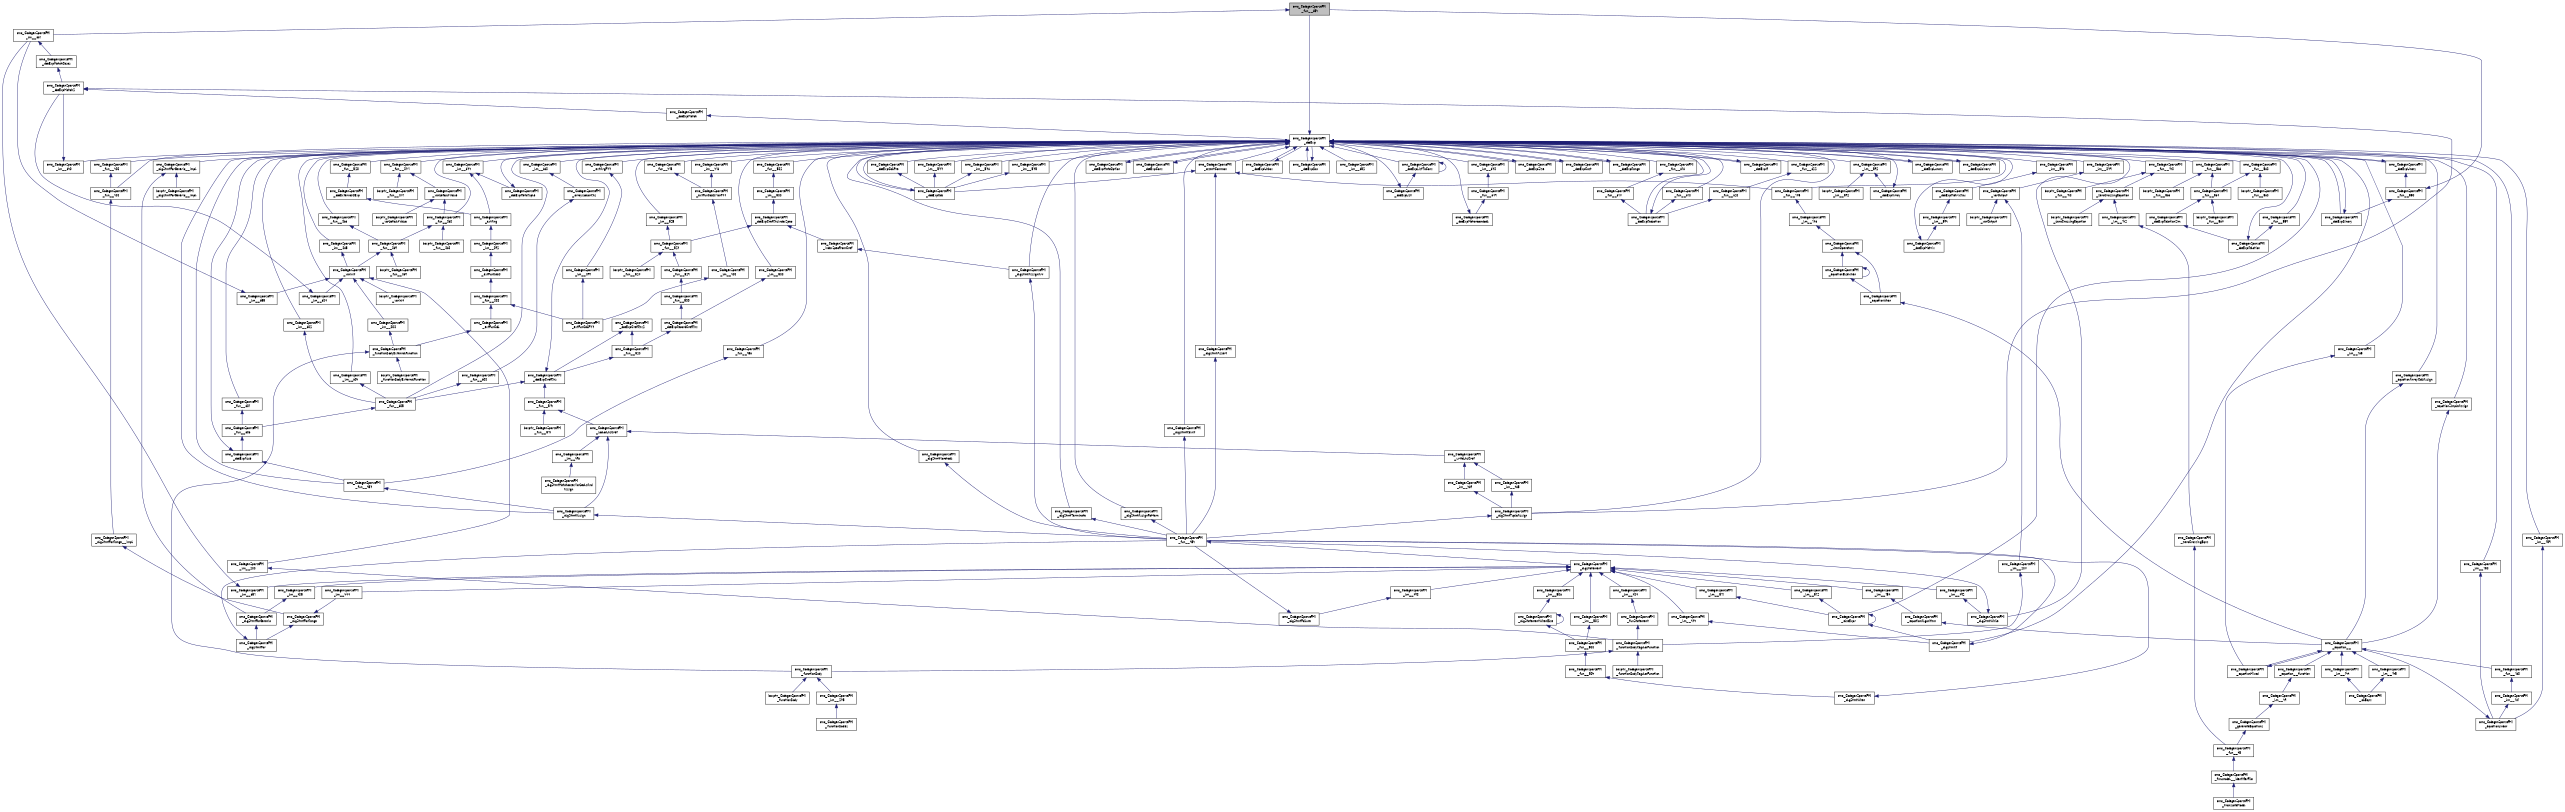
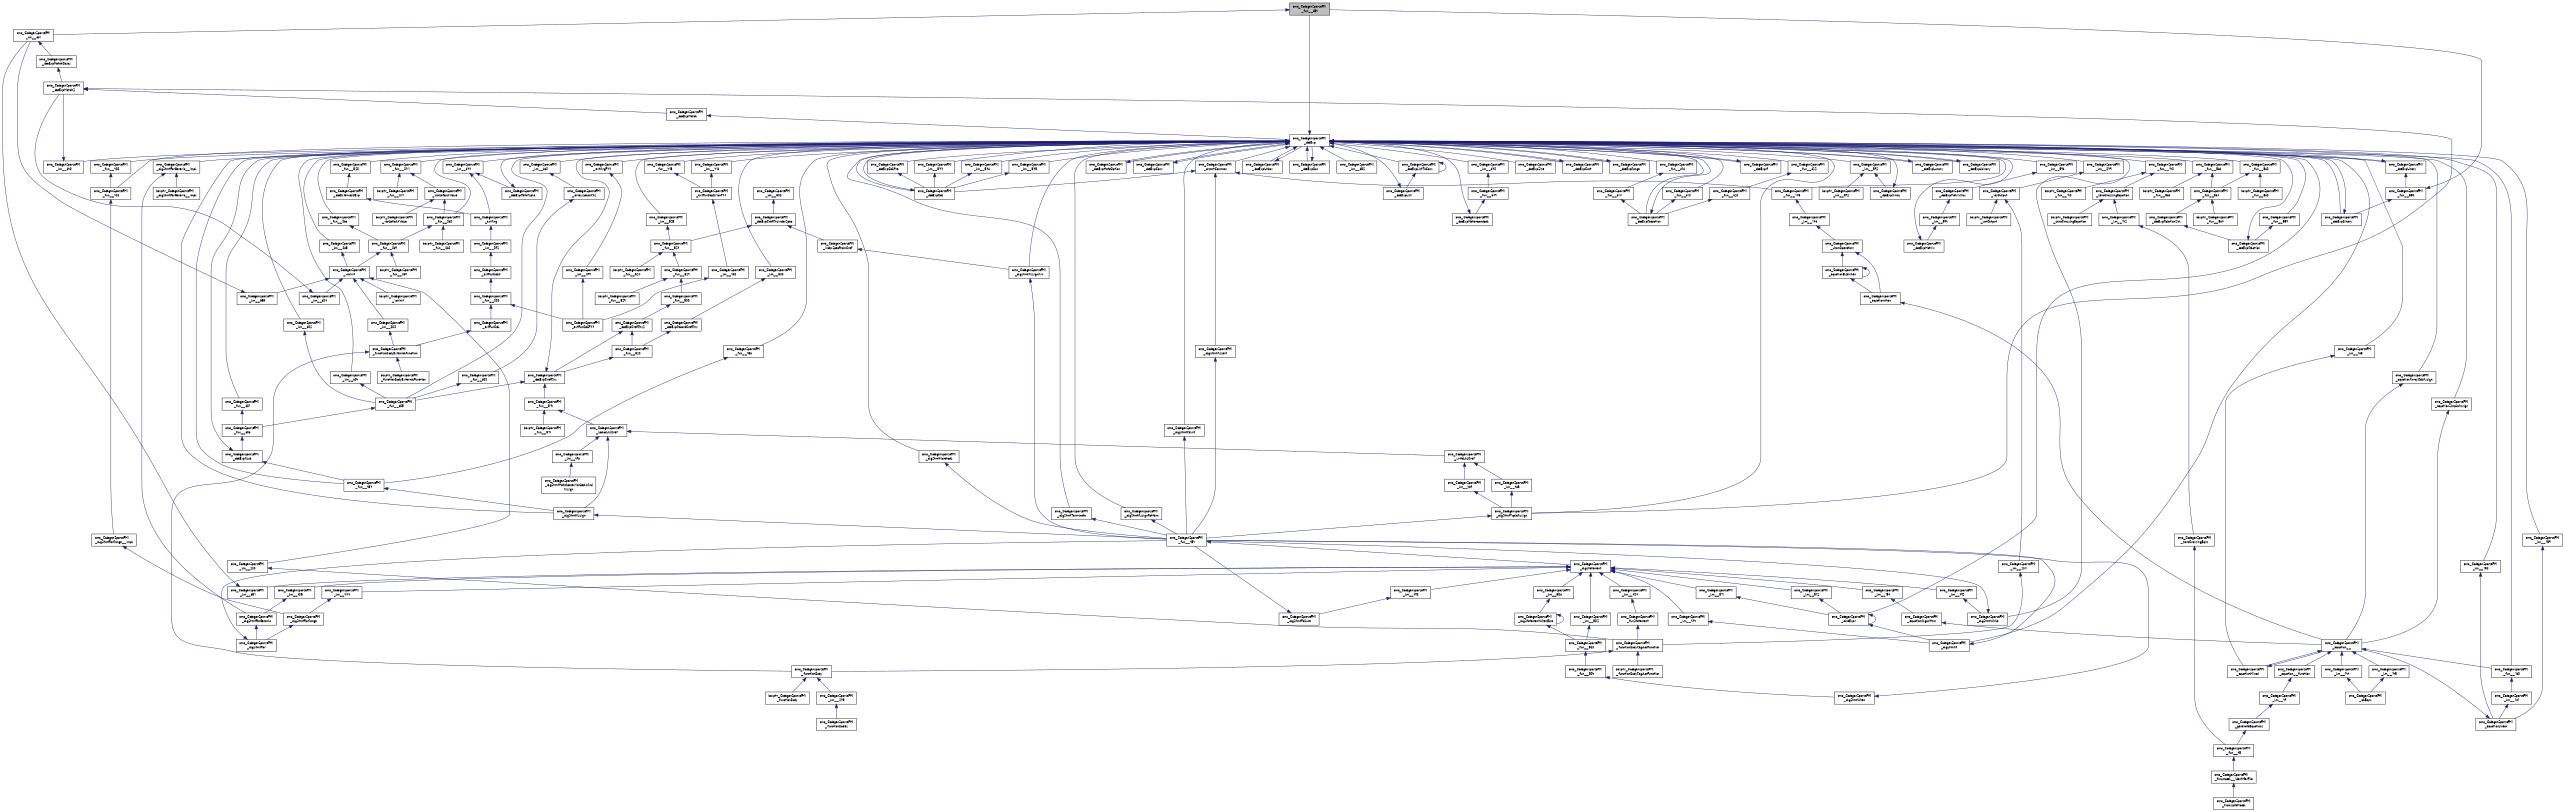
(1421, 149) -> none
(774, 167) -> none
none -> (617, 299)
(681, 314) -> (655, 313)
(327, 605) -> (319, 607)
